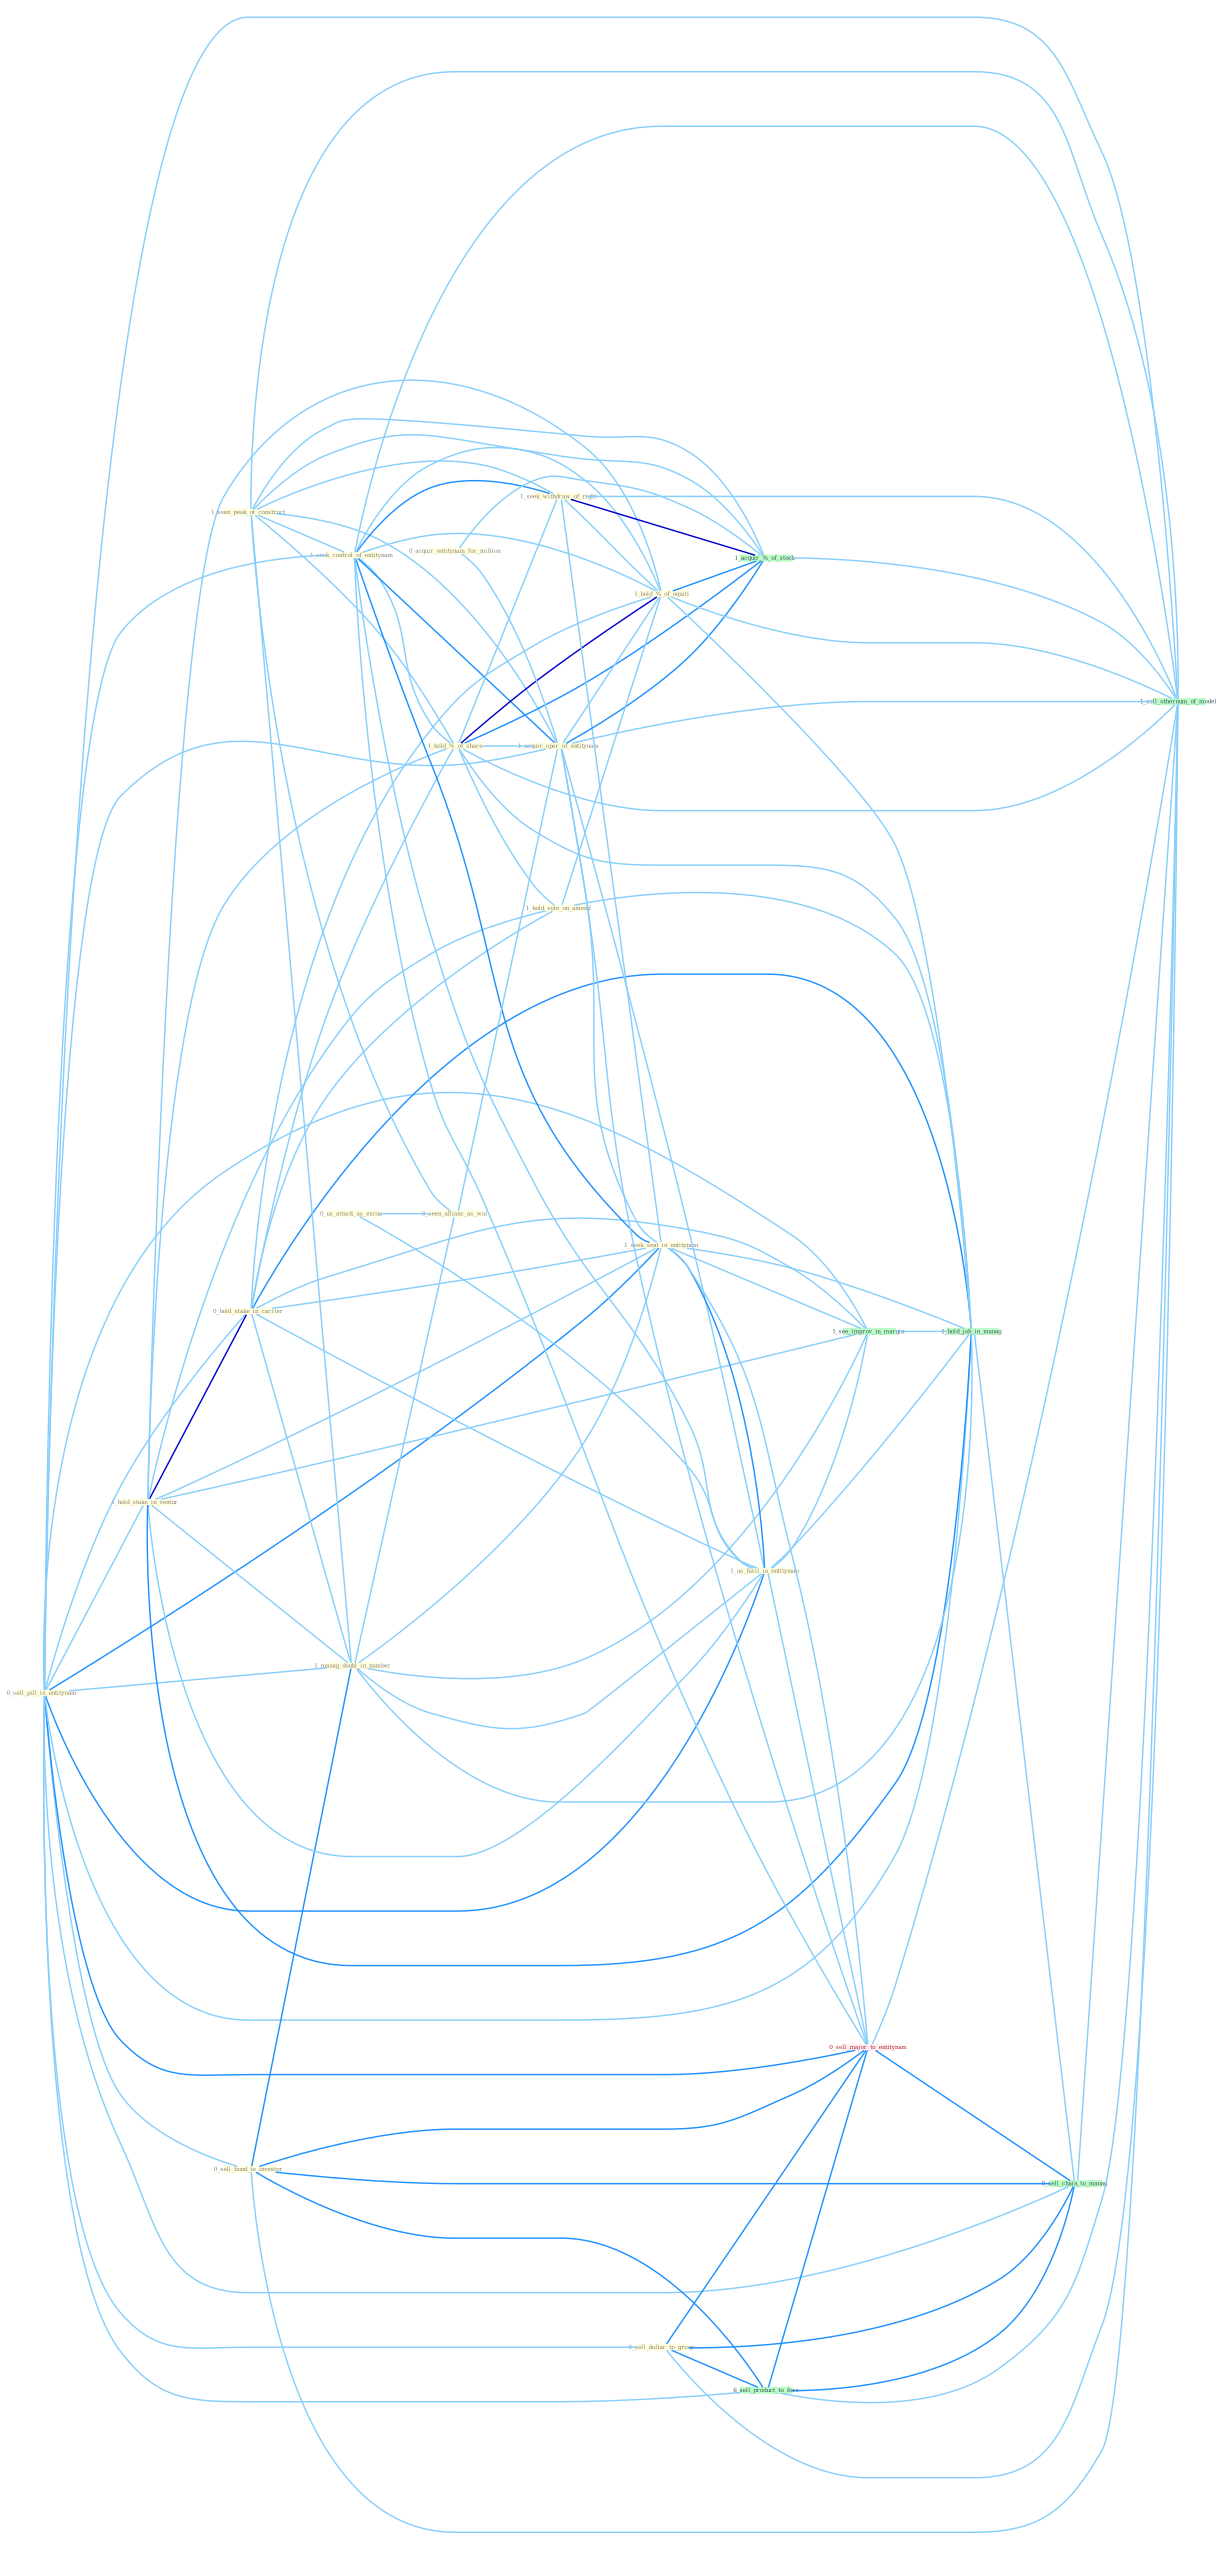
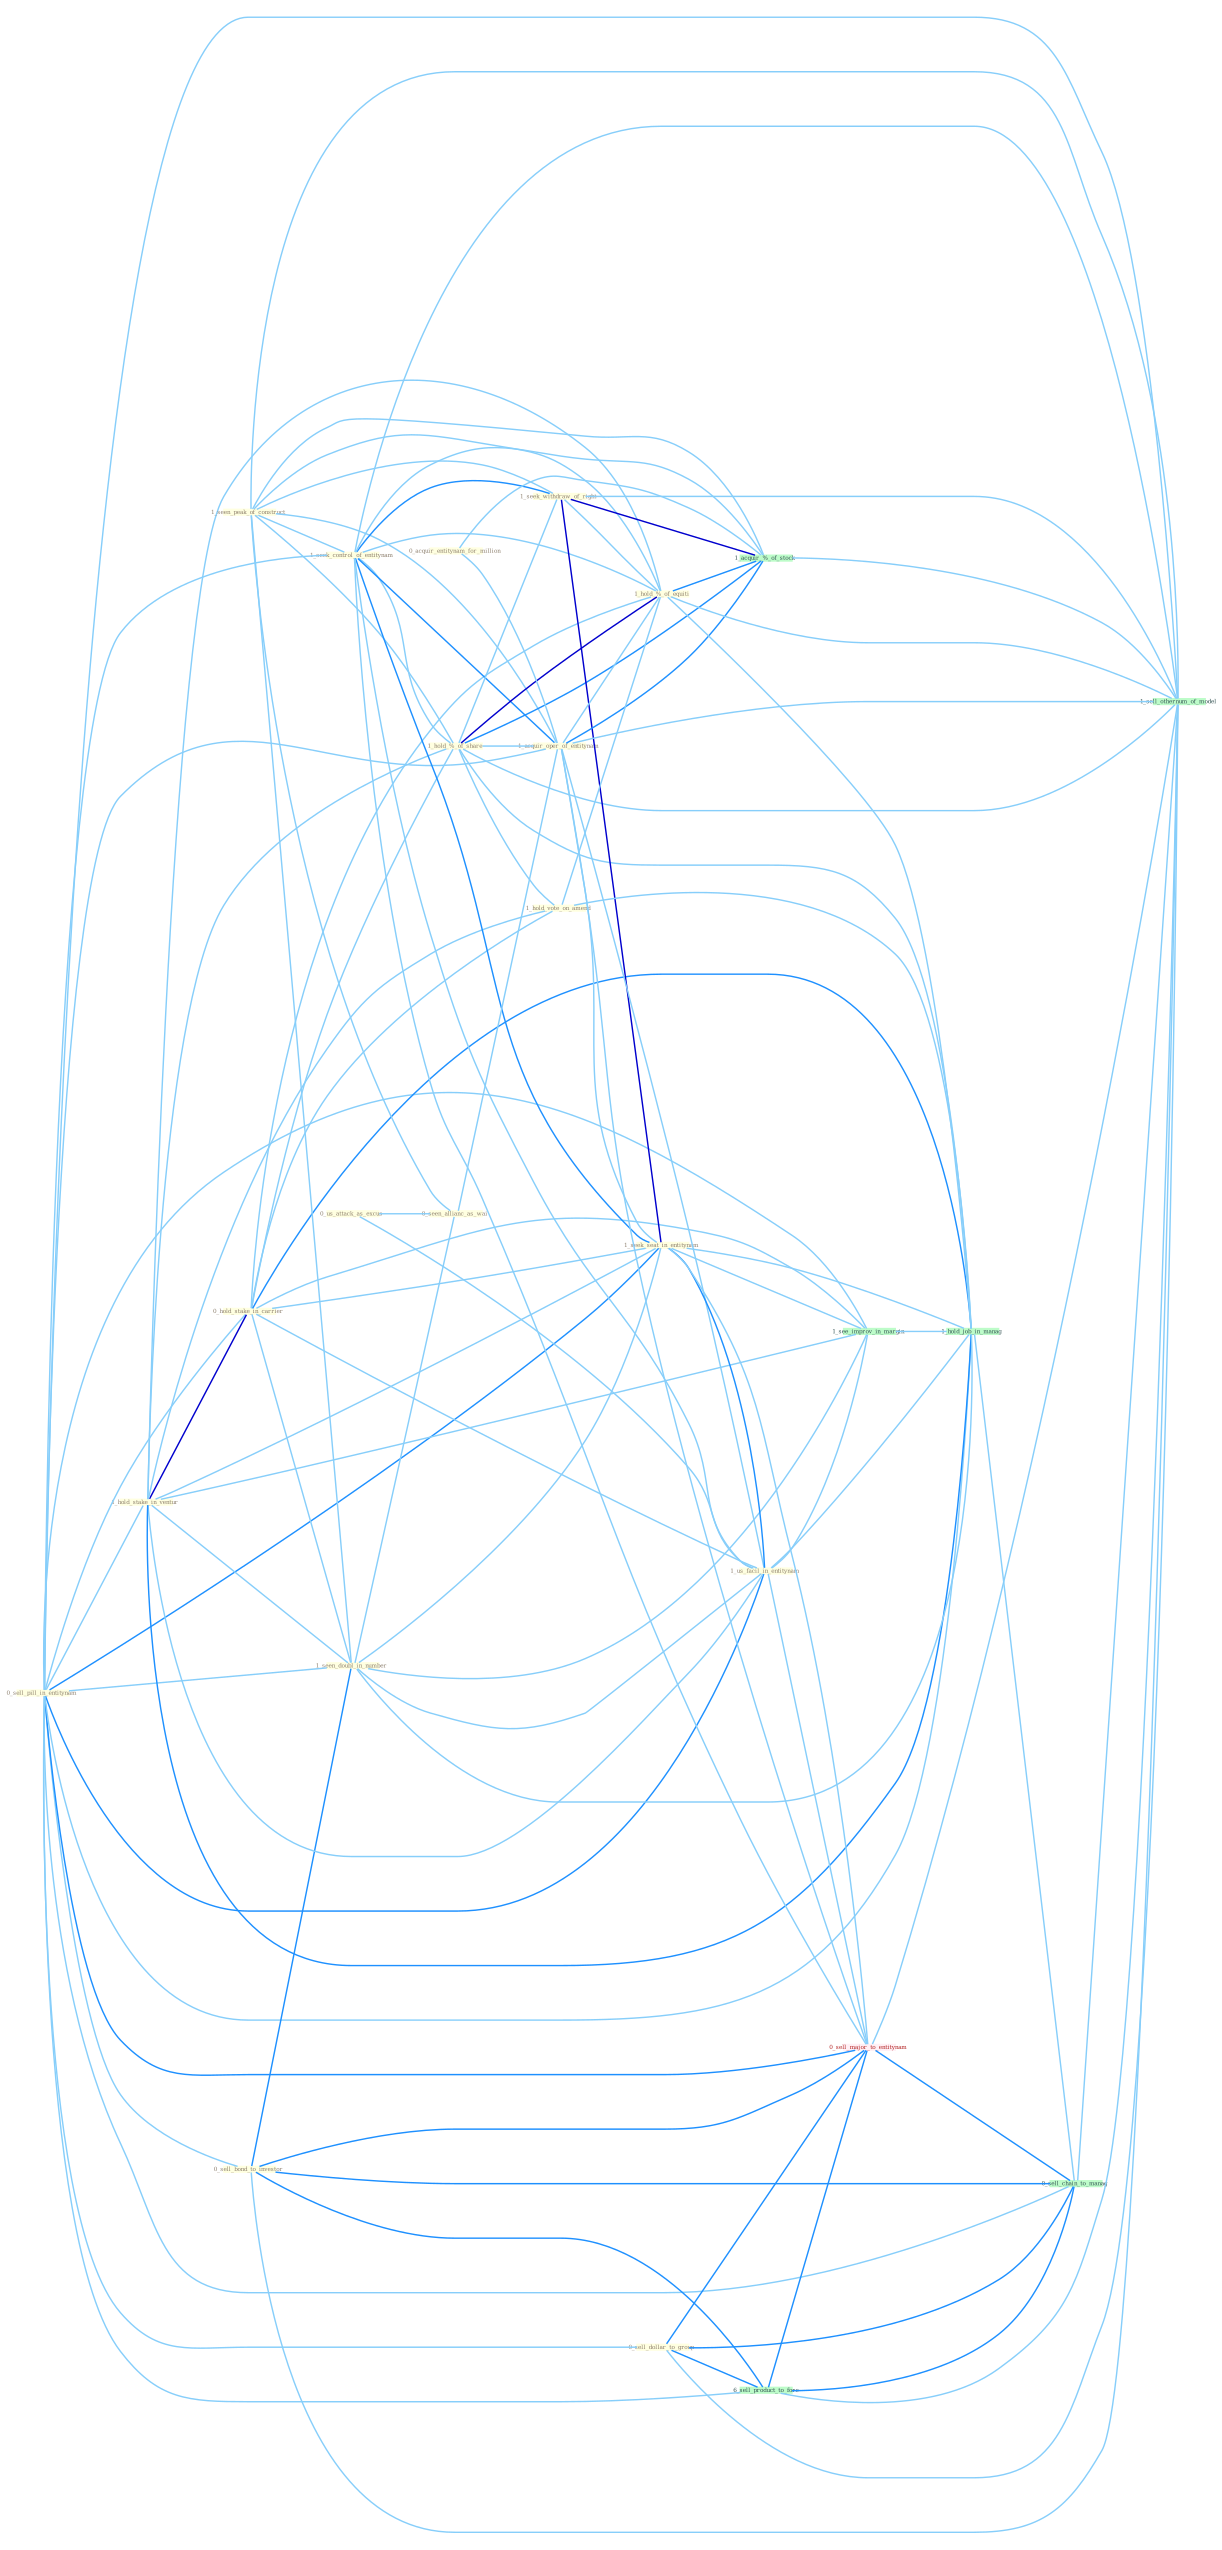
(609, 852) -> (609, 852)
(353, 1666) -> (353, 1666)
